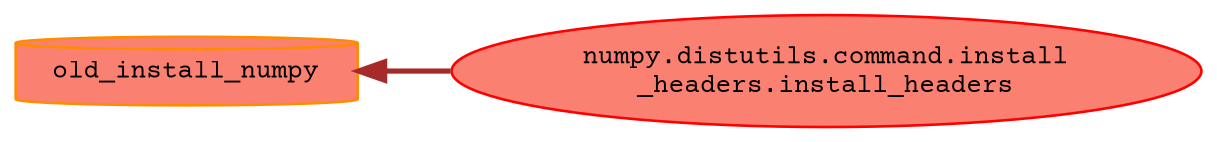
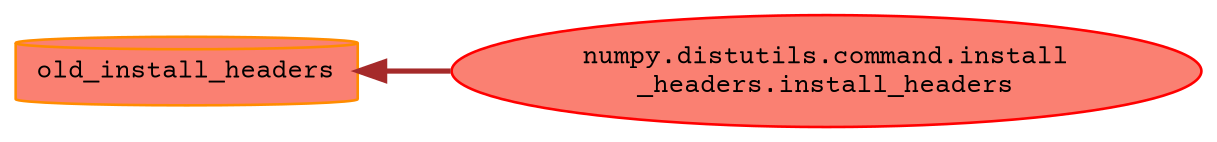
(187, 71) -> (187, 71)
